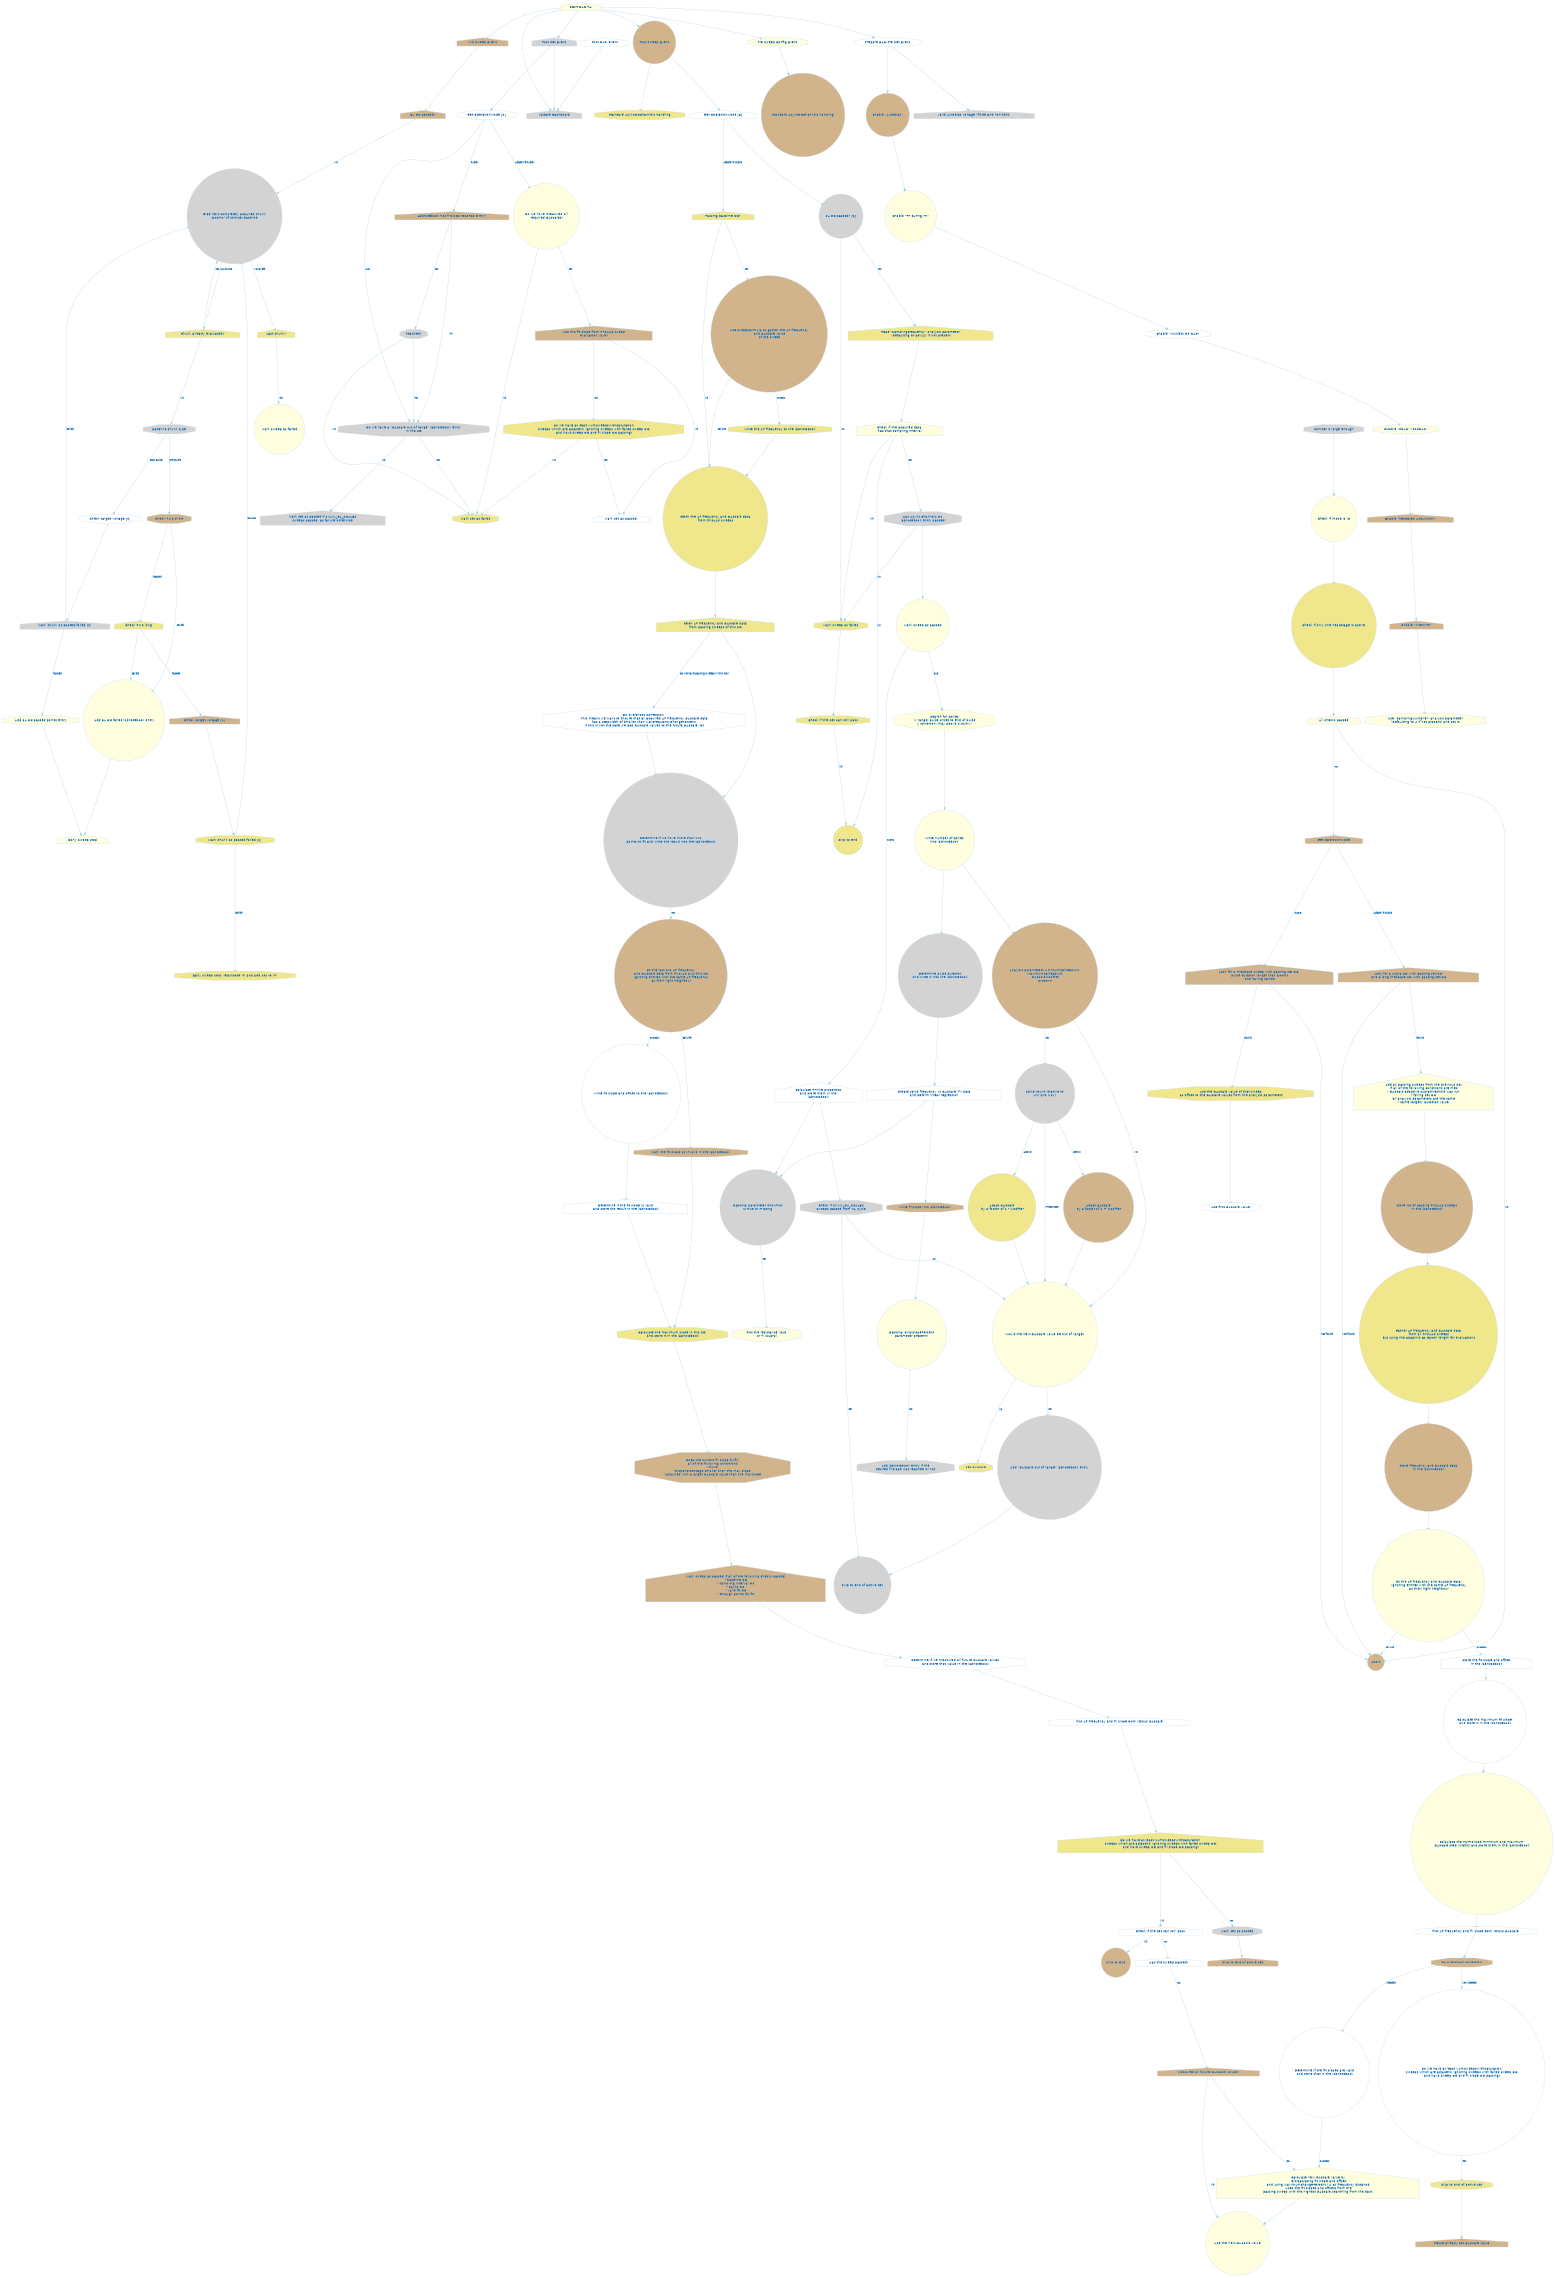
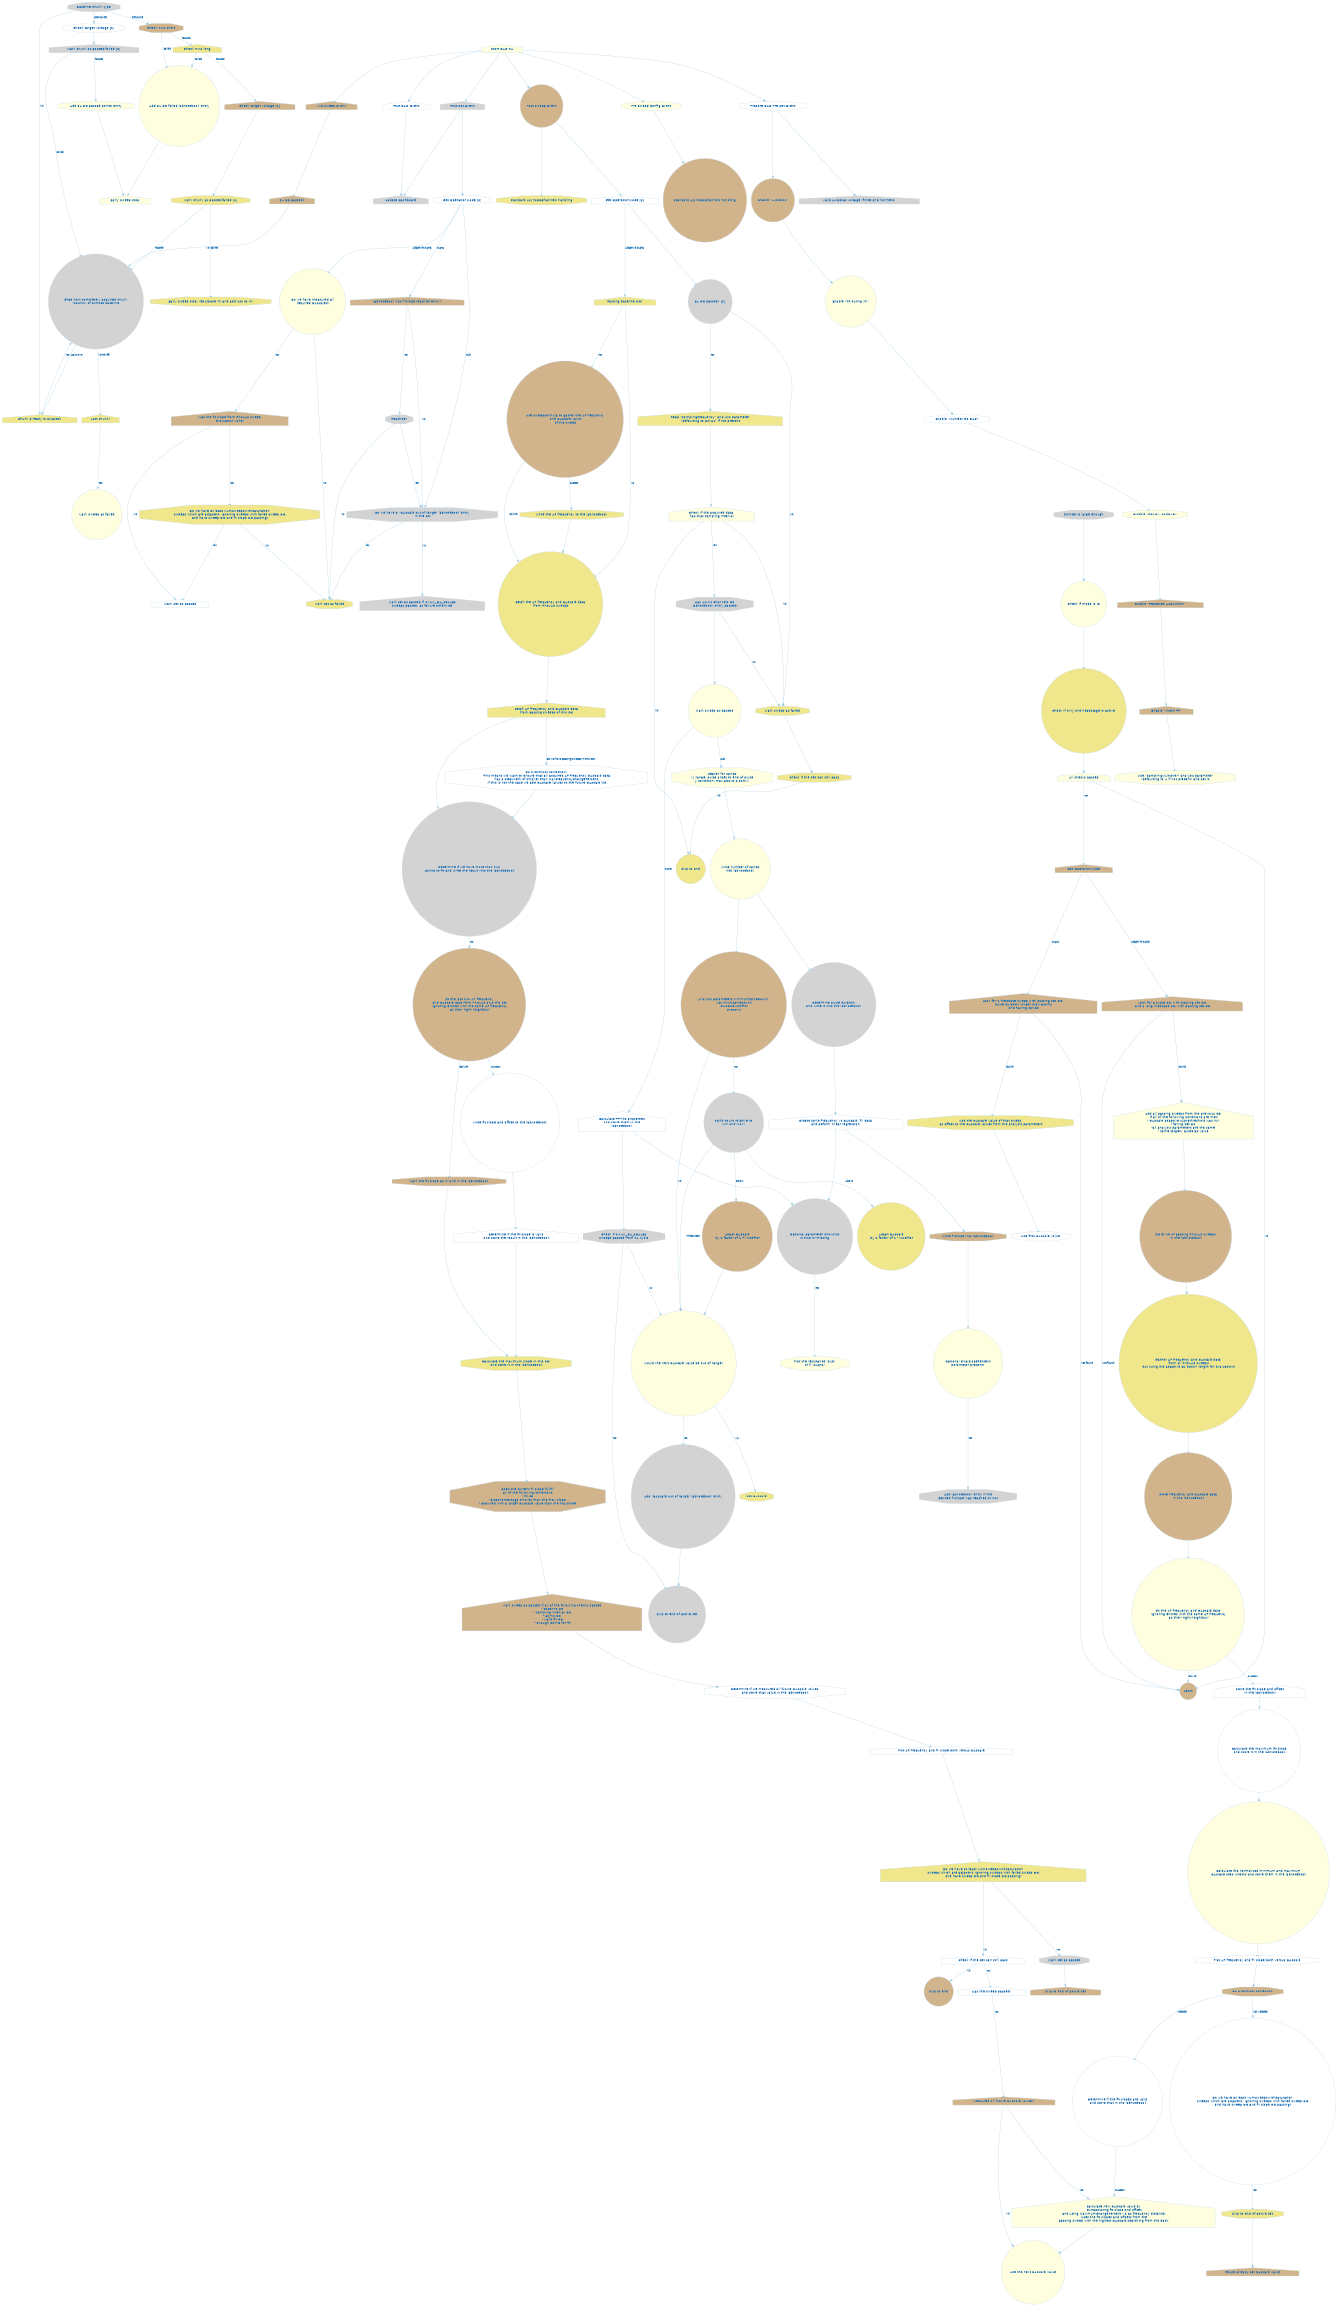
(523, 51) -> (439, 65)
(187, 380) -> (40, 199)
(1020, 1261) -> none
